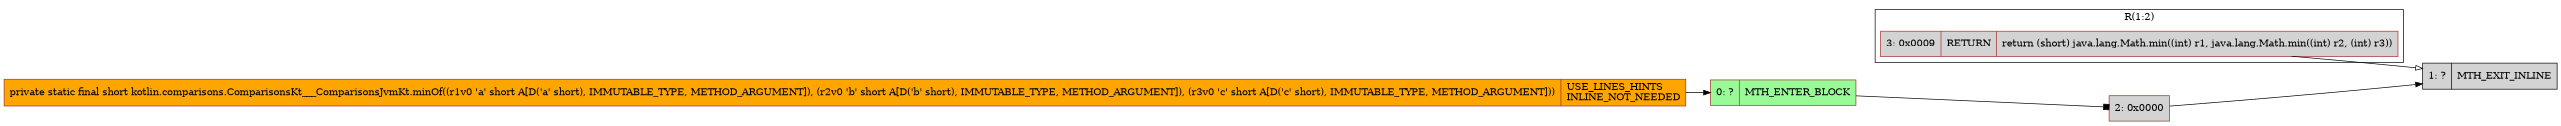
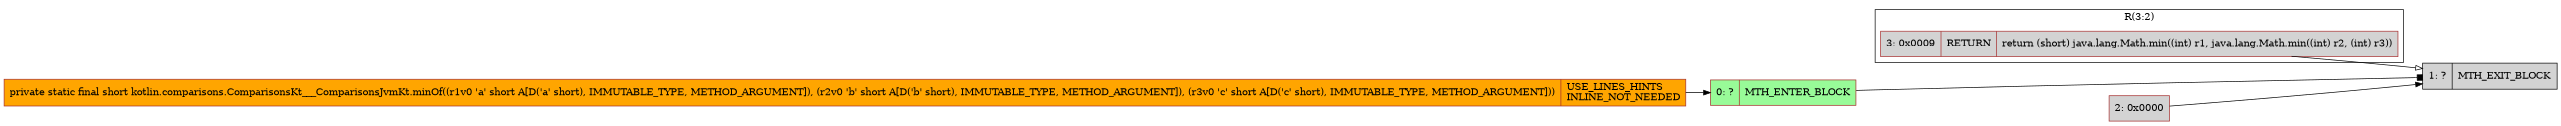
(2139, 17) -> (2139, 17)
(2504, 76) -> (2504, 76)
(1979, 101) -> (2136, 84)
